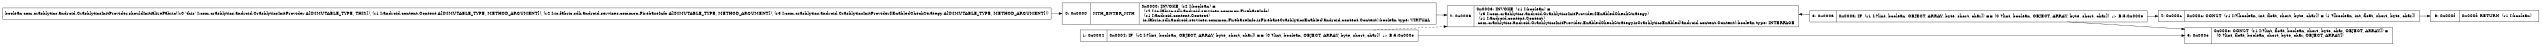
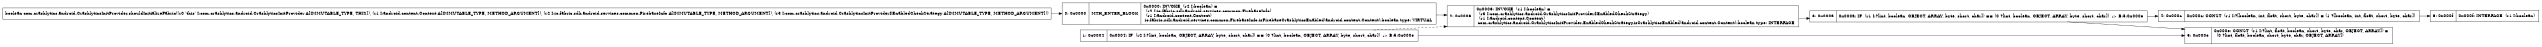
(1114, 13) -> (1115, 13)
(1806, 14) -> (1803, 18)
(2497, 16) -> (2497, 16)
